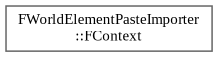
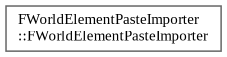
(109, 29) -> (114, 29)
